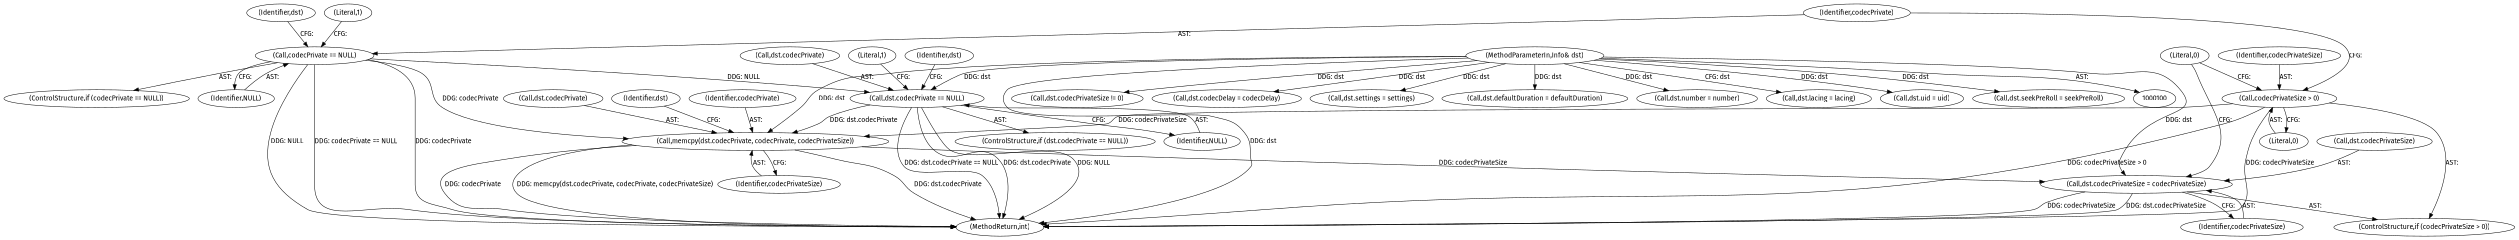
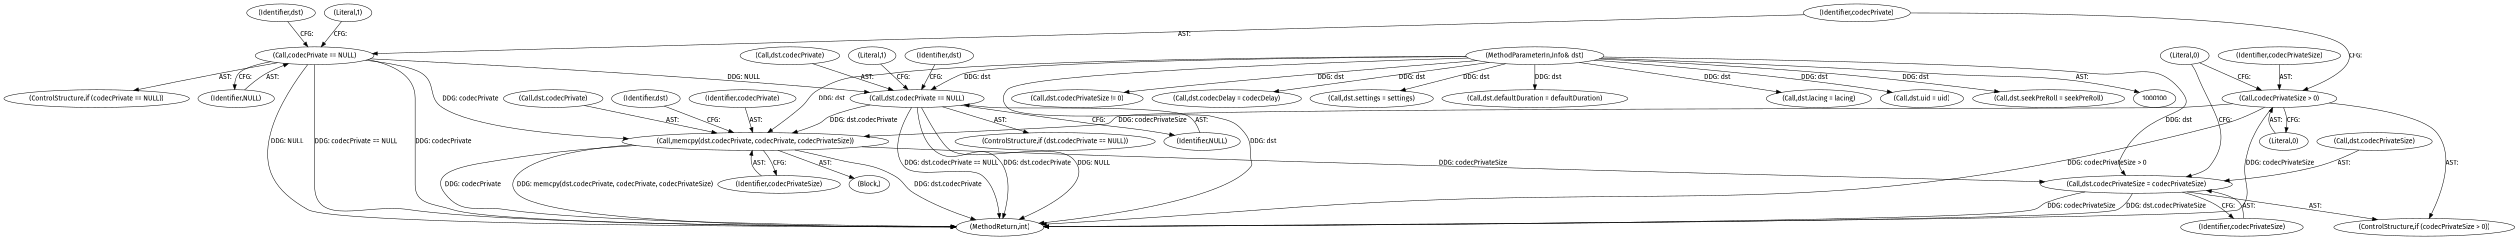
(1718, 77) -> (1718, 77)
(1697, 99) -> none
none -> (869, 184)
